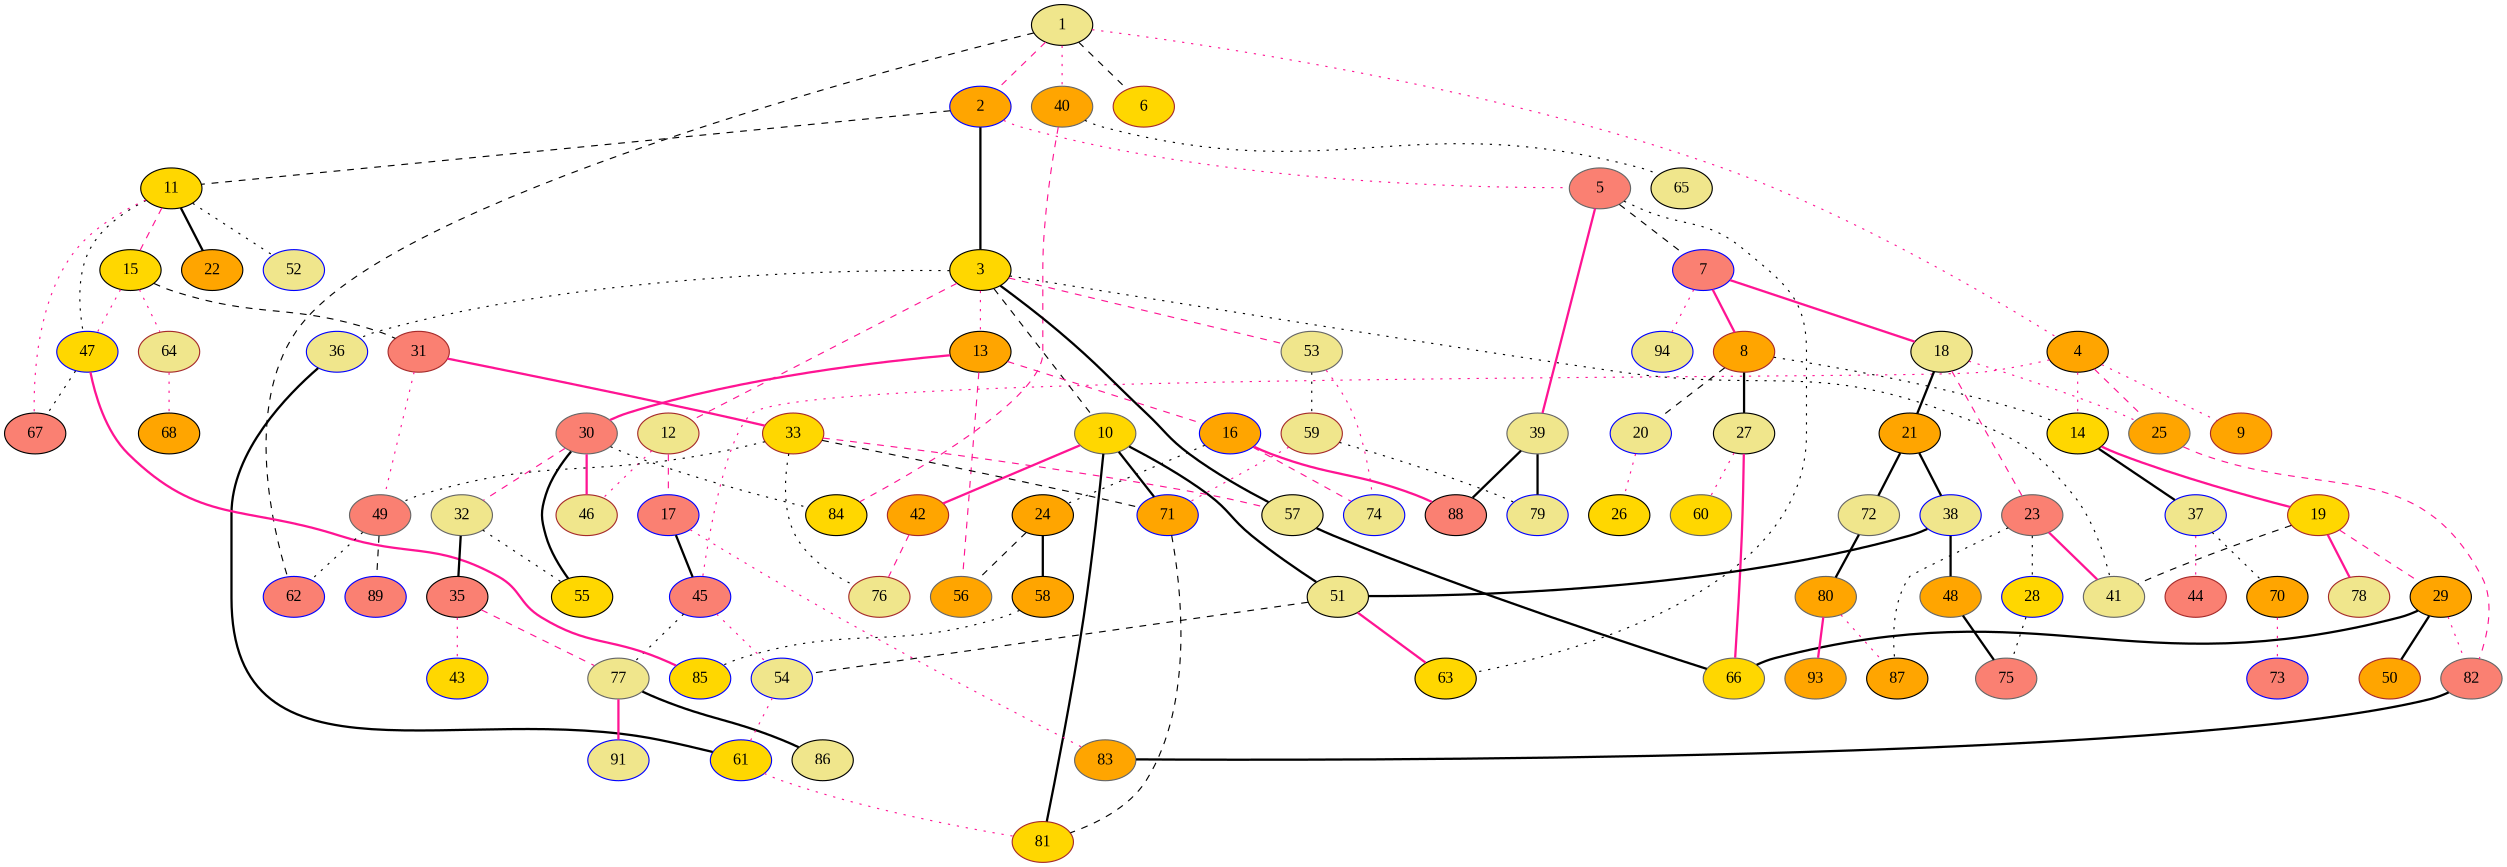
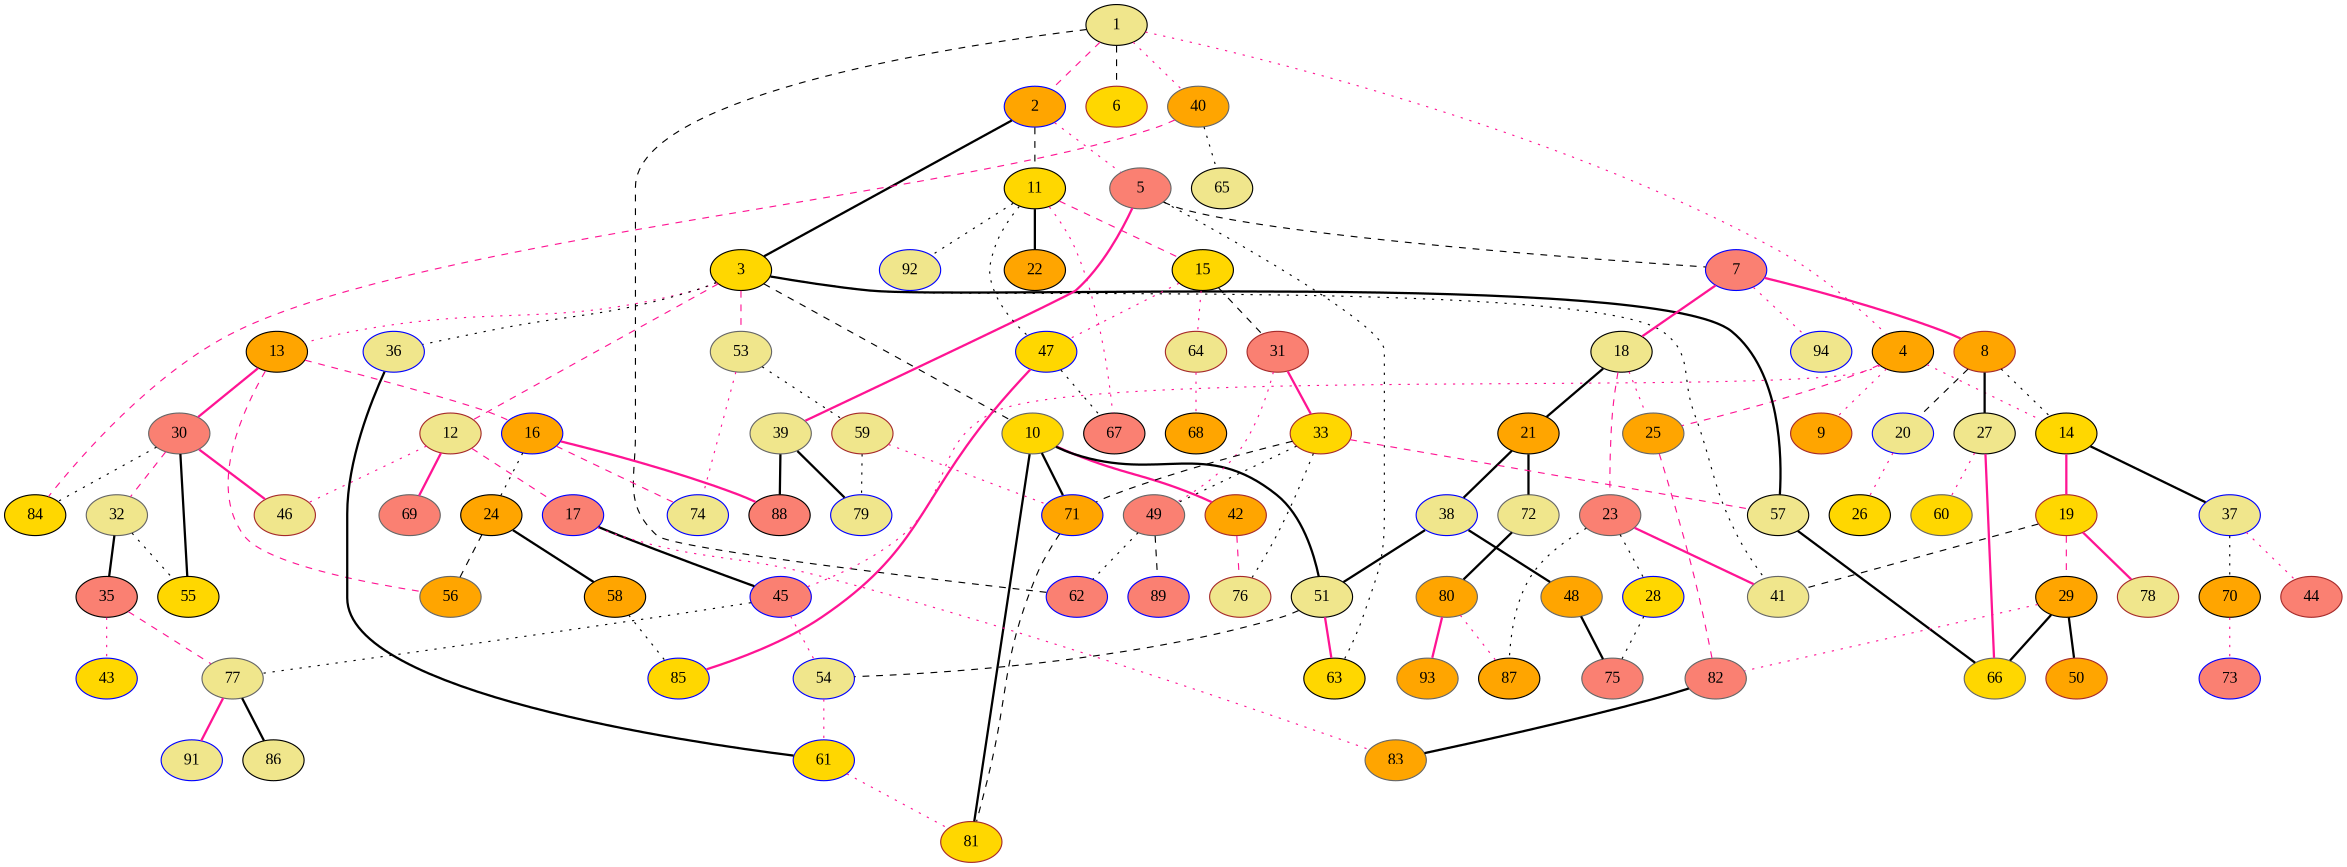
(294, 270) -> (910, 270)
none -> (410, 515)
